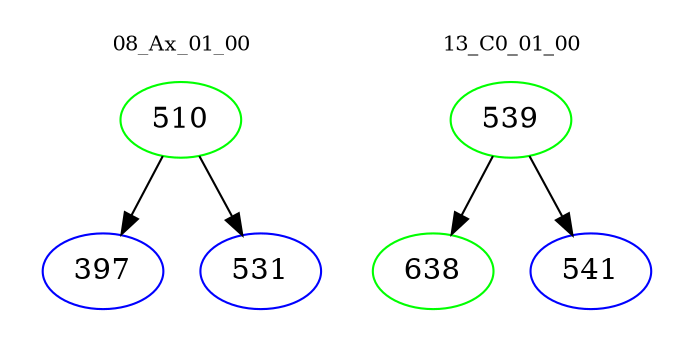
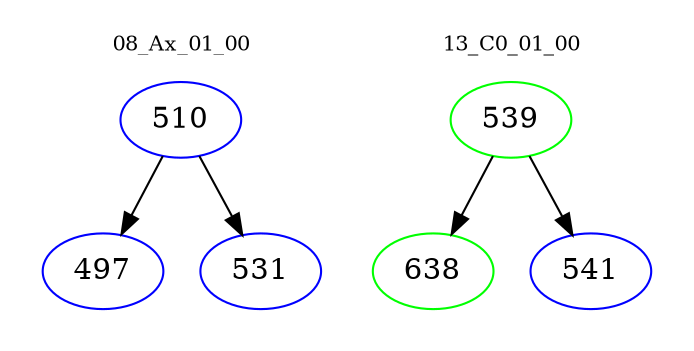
(181, 120) -> (181, 120)
(103, 271) -> (103, 271)
